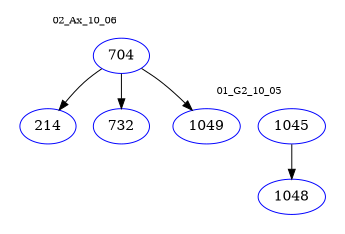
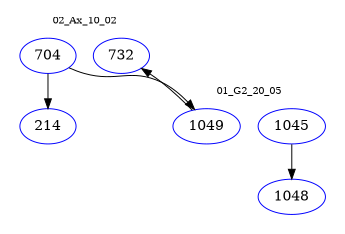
(85, 21) -> (85, 21)
(121, 86) -> (172, 91)
(249, 92) -> (249, 92)
